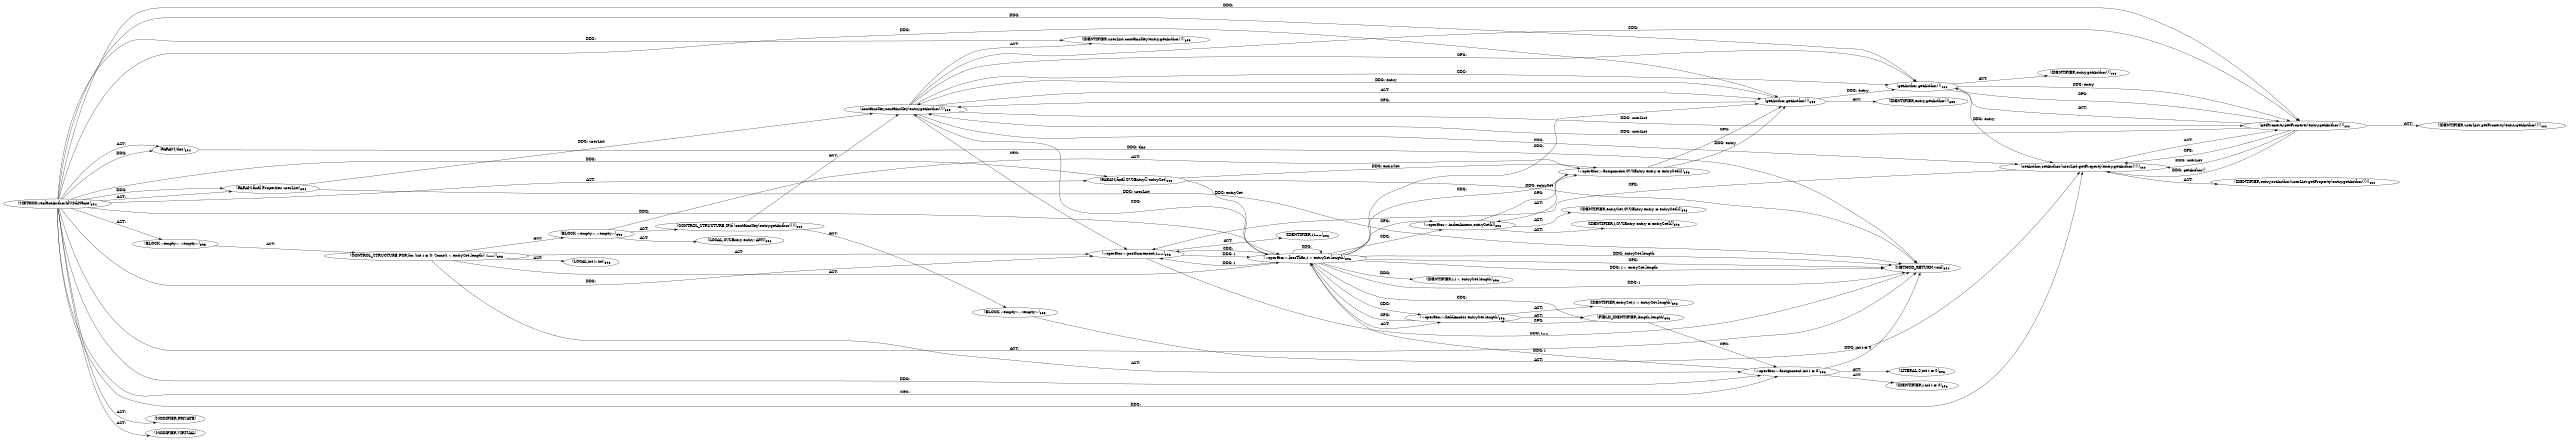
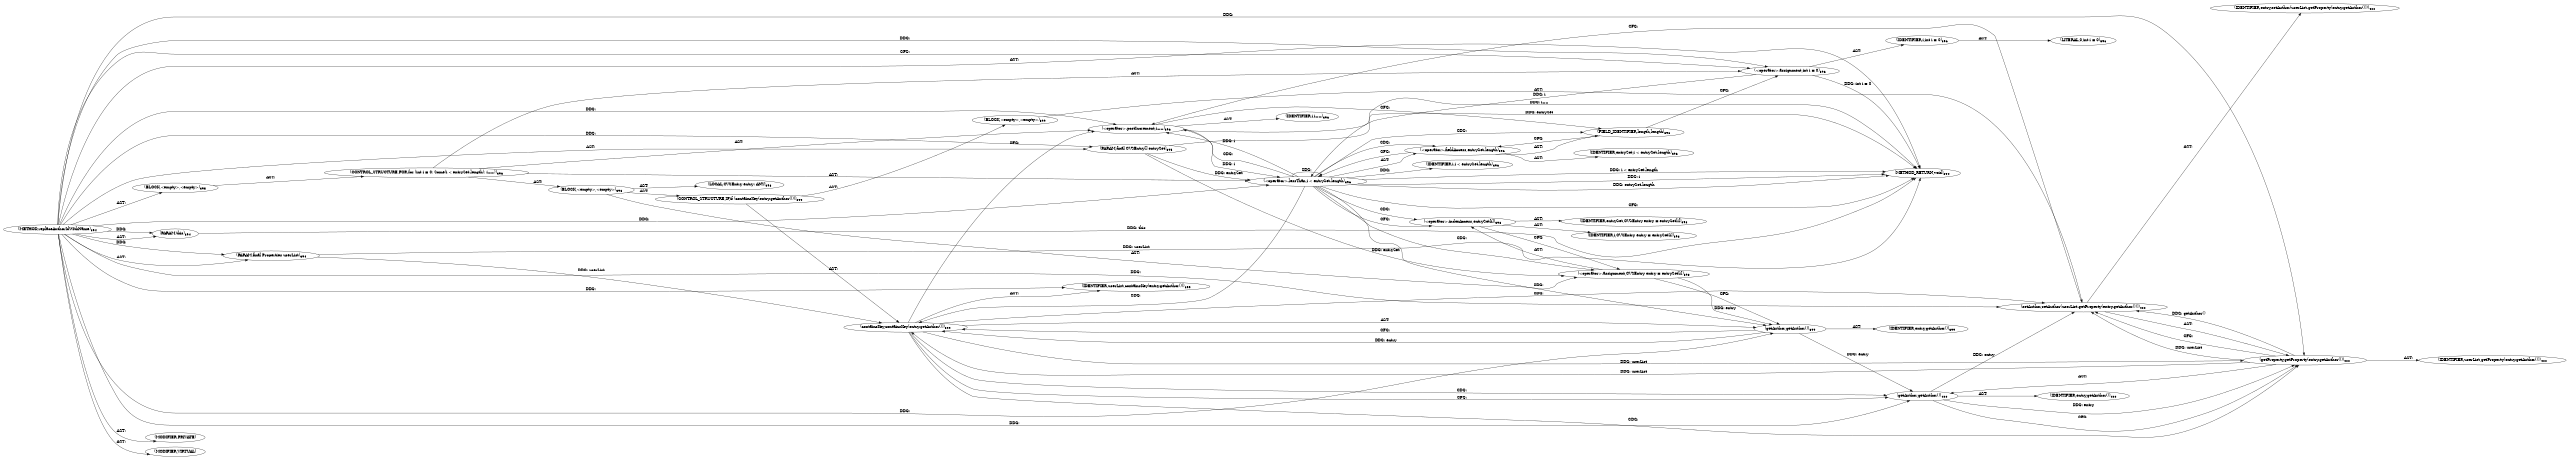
none -> (1377, 110)
(591, 262) -> none
(1863, 372) -> (2003, 41)
